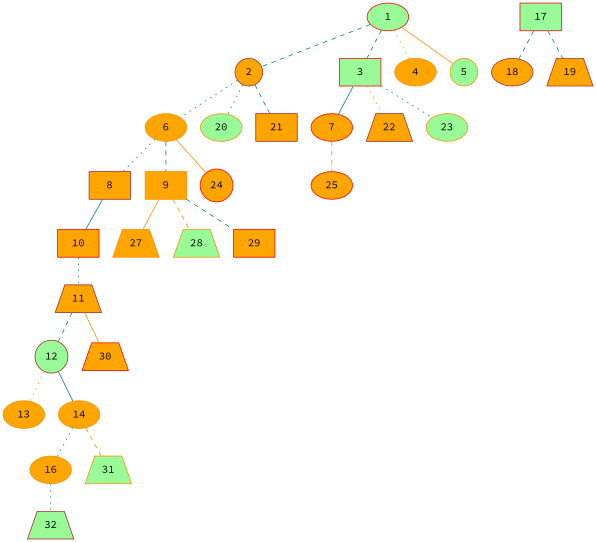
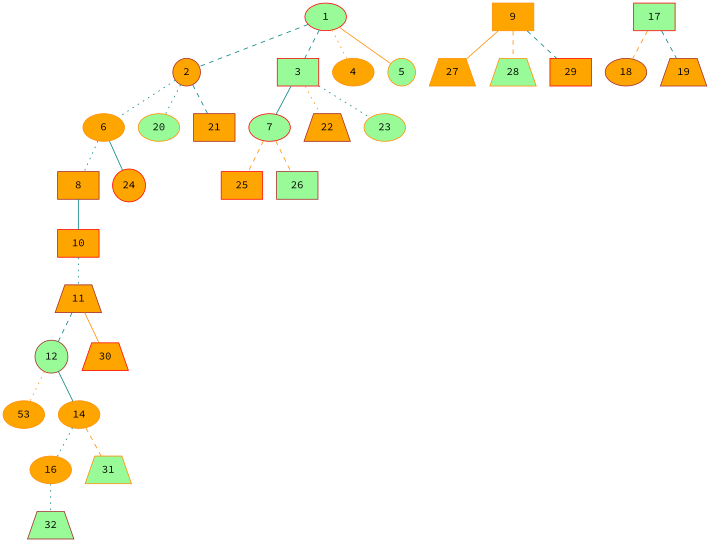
(526, 45) -> (640, 45)
(332, 127) -> (270, 127)
(166, 156) -> none
(191, 156) -> (116, 156)
none -> (297, 185)
(332, 185) -> (242, 185)
(24, 415) -> (24, 415)
